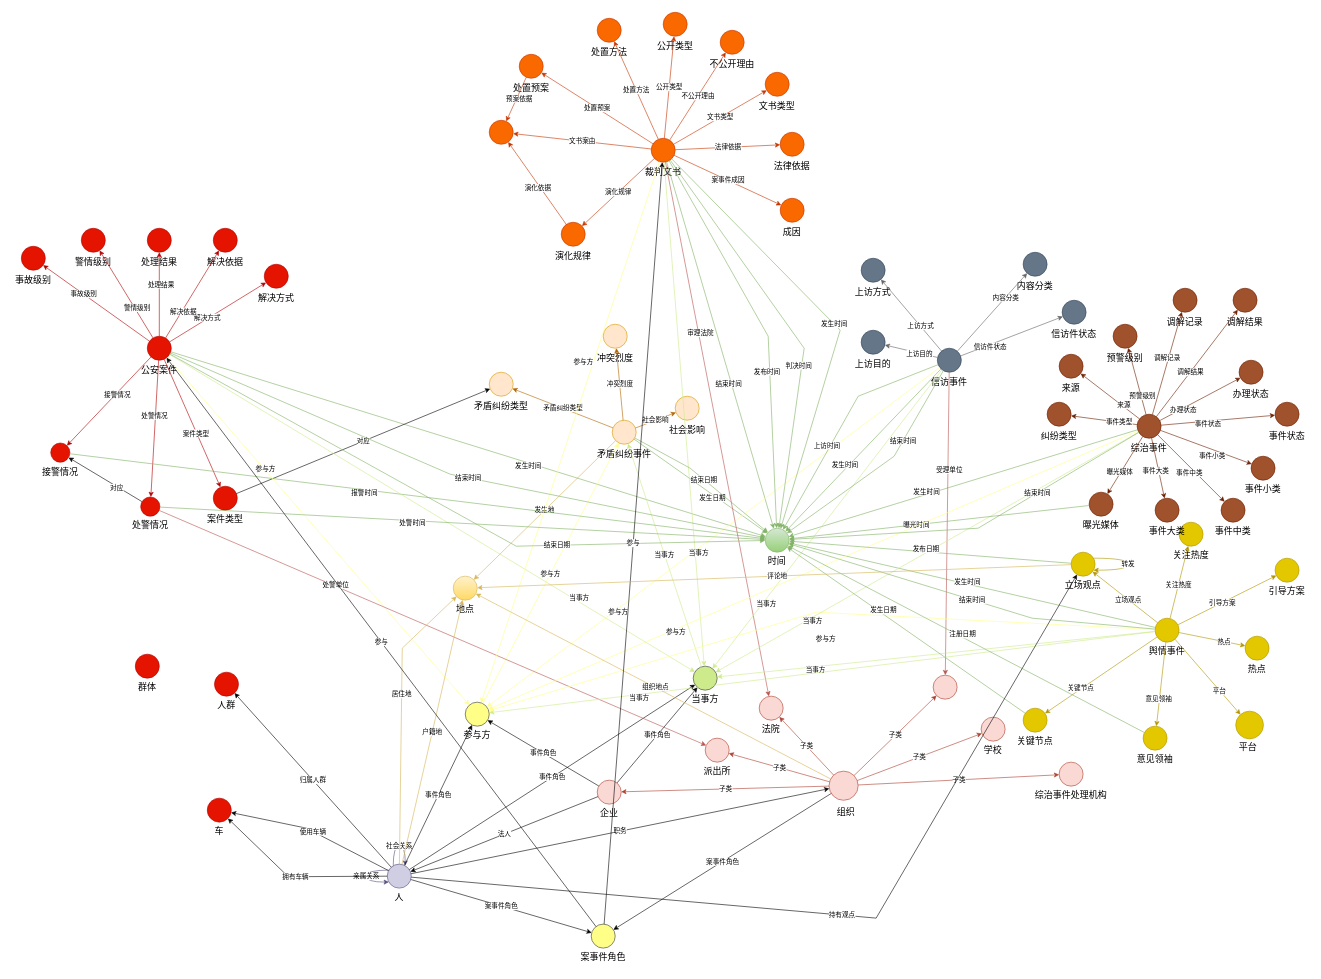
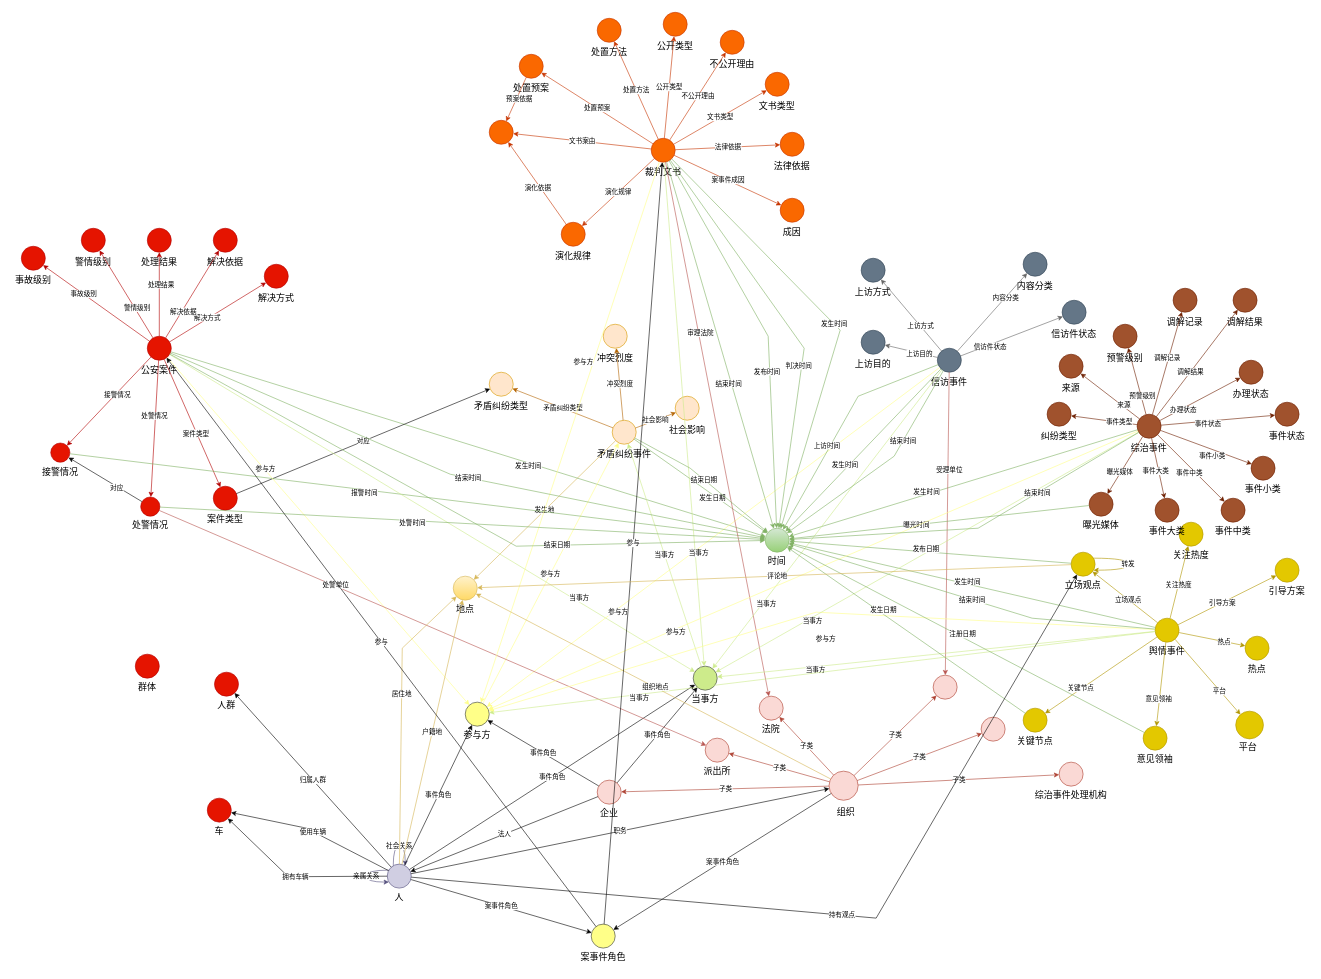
(993, 750) -> none
